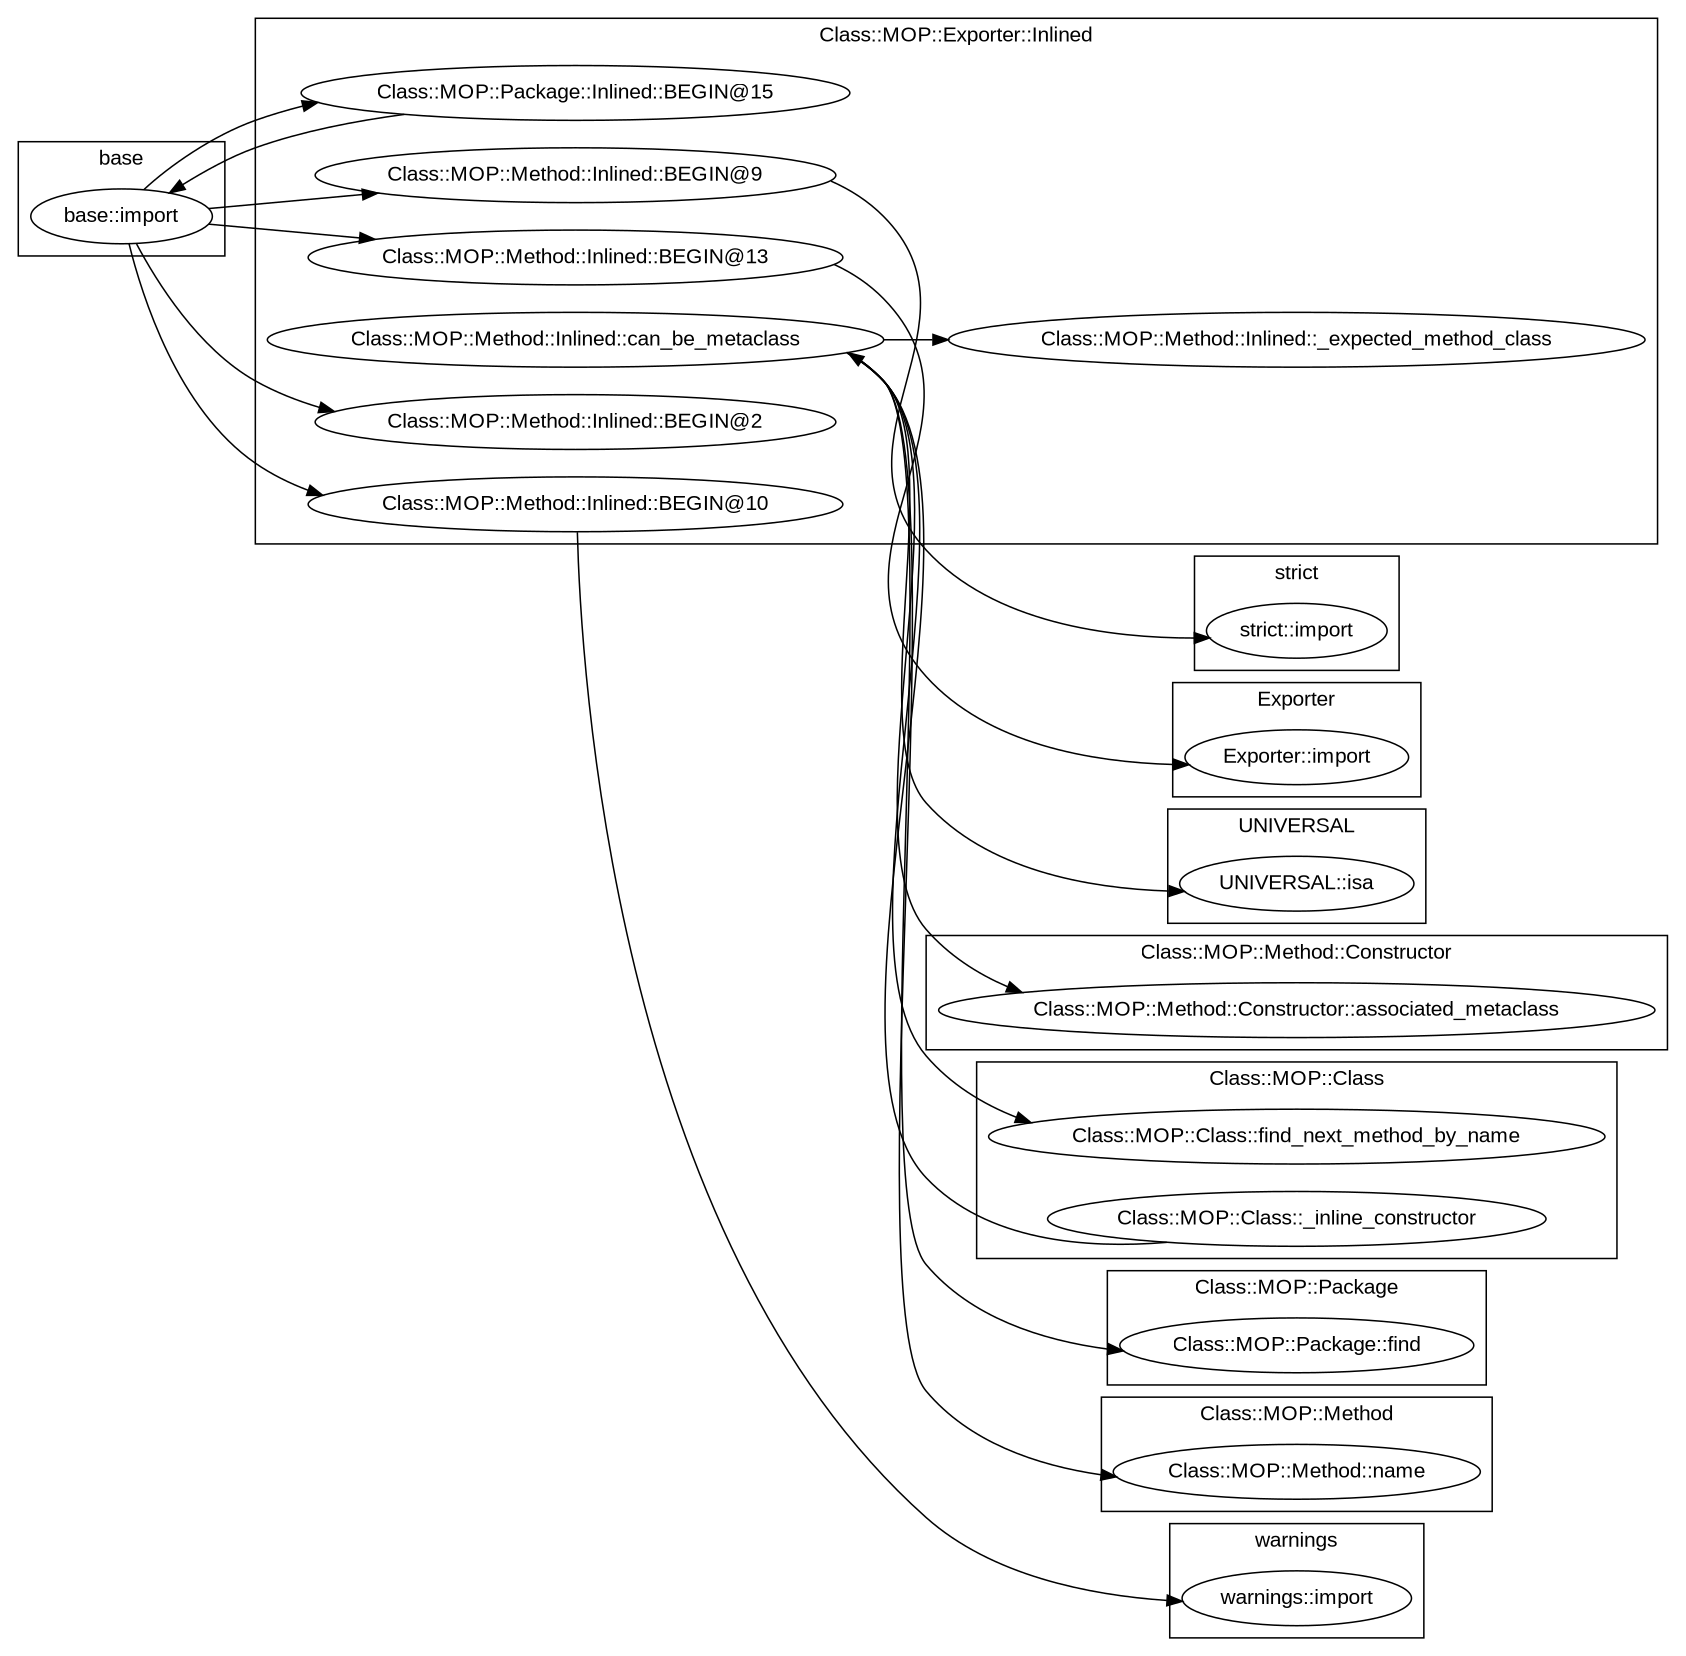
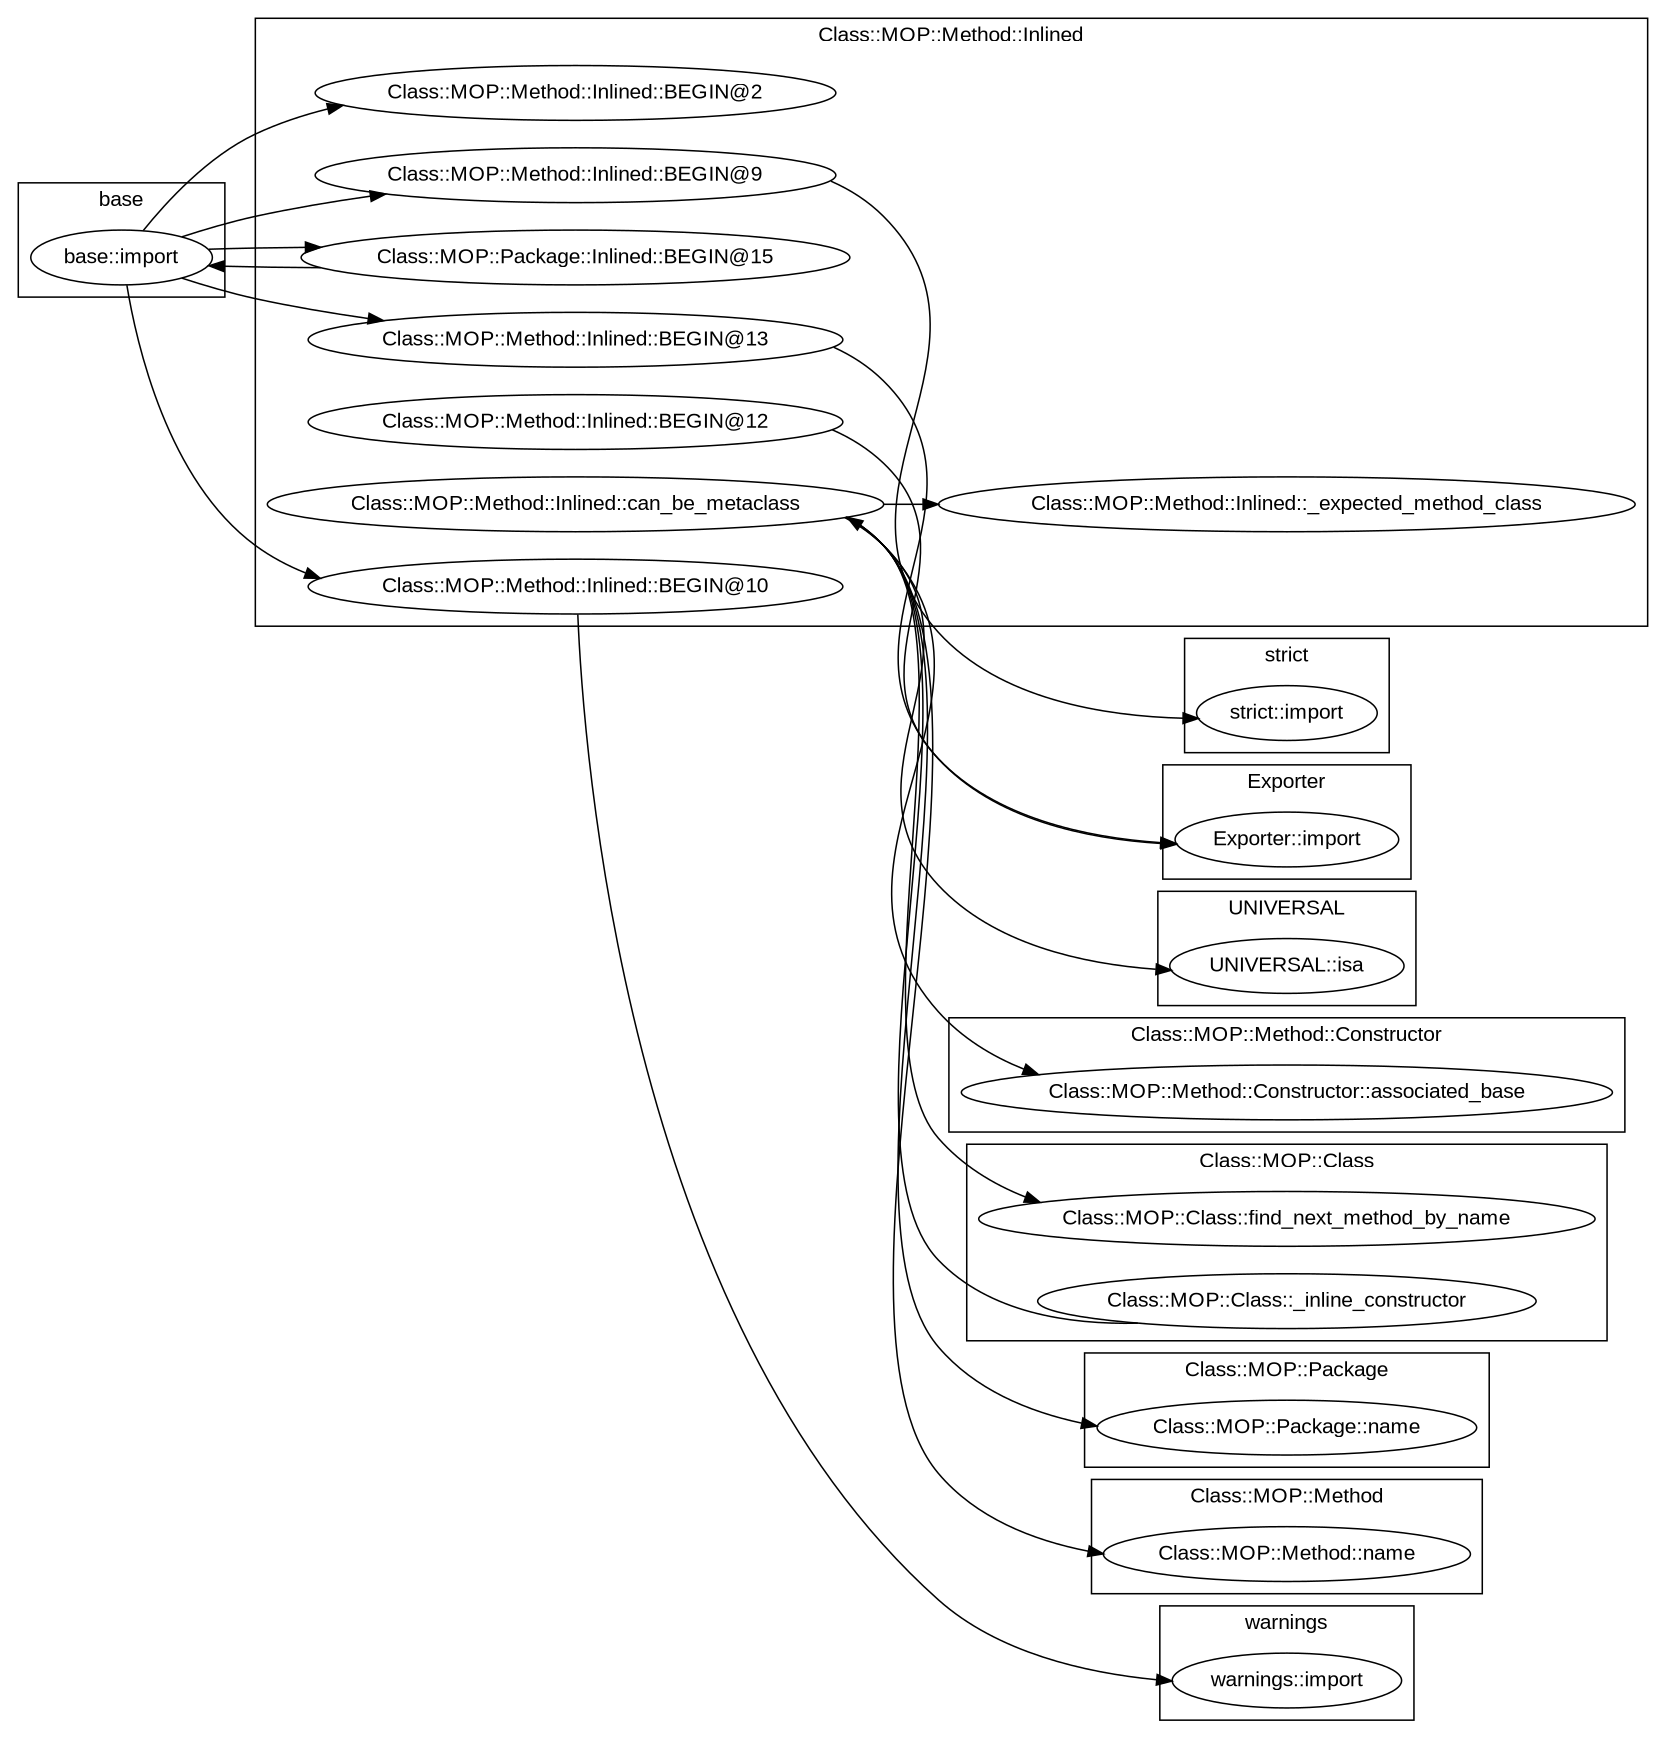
(956, 36) -> (951, 36)
none -> (575, 422)
(1297, 1010) -> (1287, 1092)
(1297, 1345) -> (1287, 1428)
